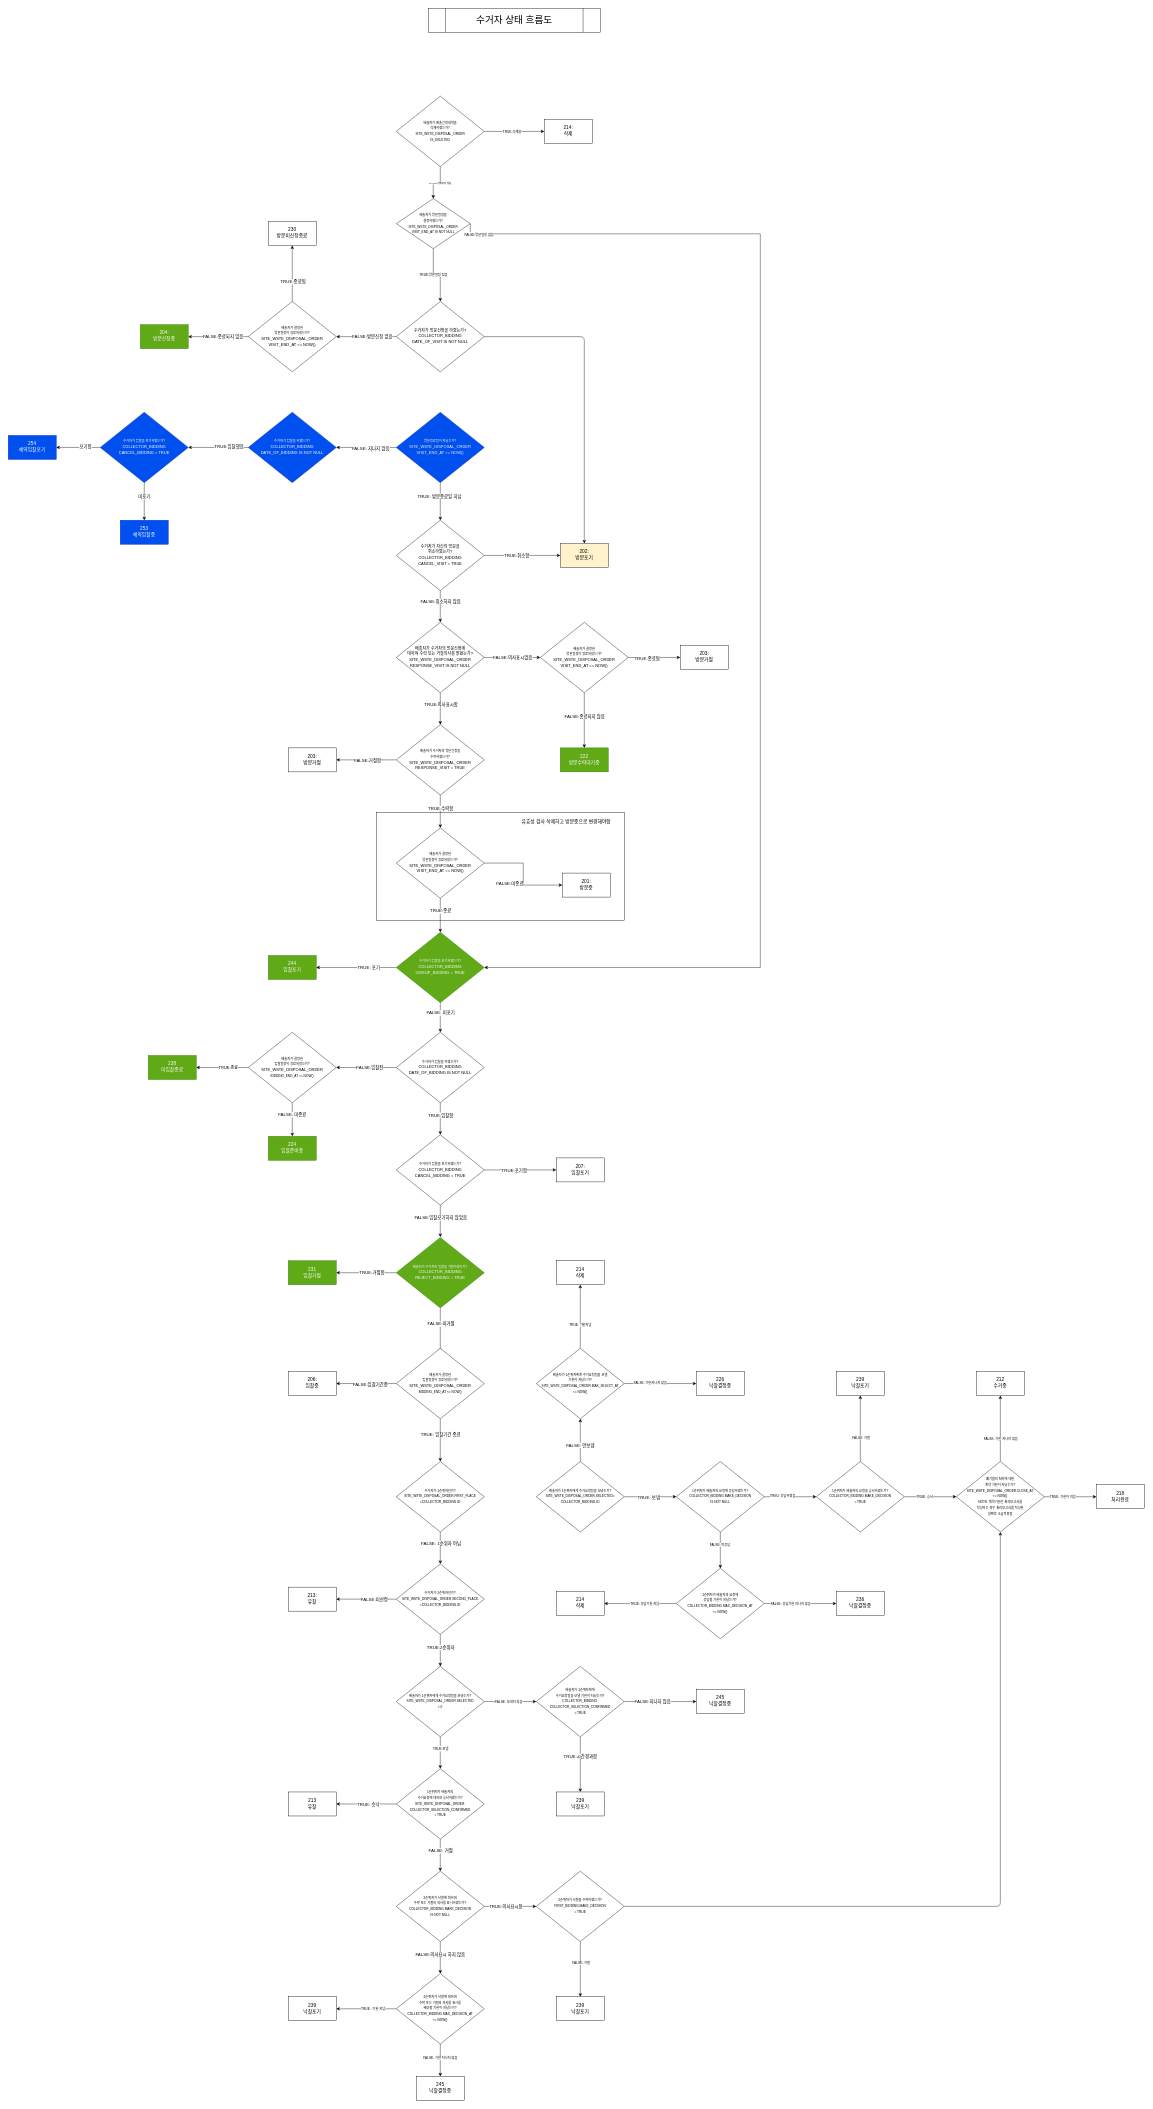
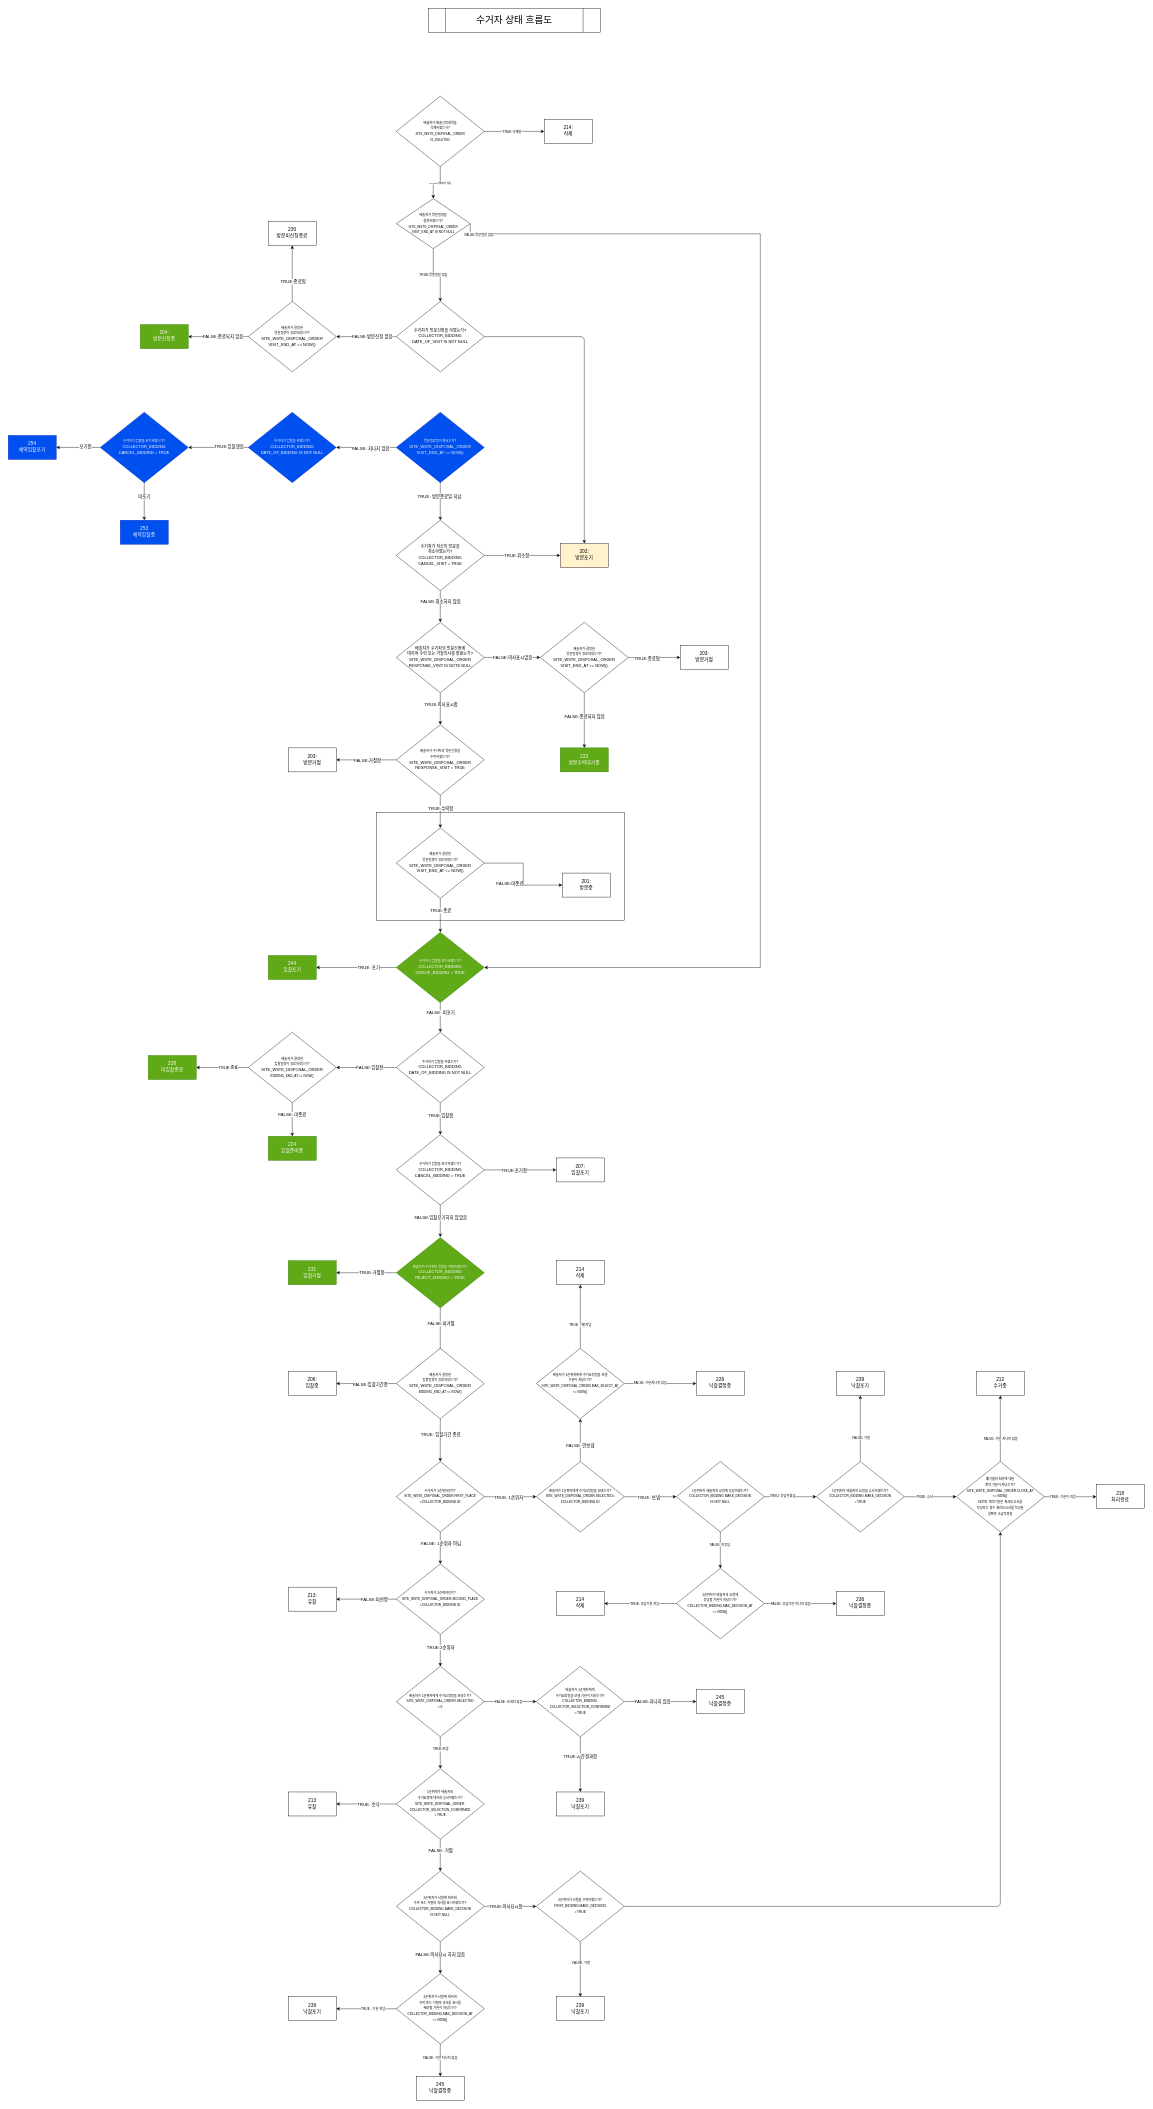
(440, 657) -> (440, 657)
(566, 822) -> none
none -> (521, 1497)
